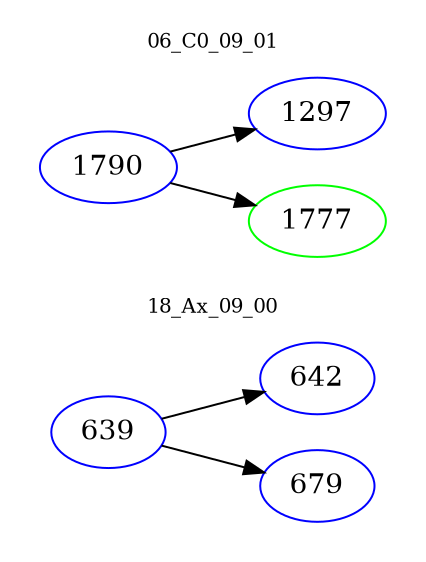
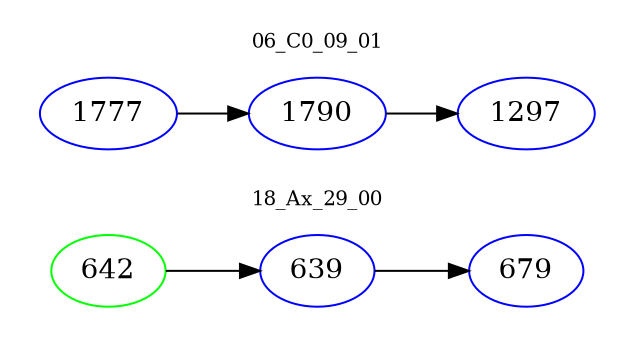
(203, 192) -> (203, 114)
(317, 221) -> (108, 114)
(213, 308) -> (317, 200)
(317, 378) -> (108, 271)
(203, 408) -> (203, 271)
